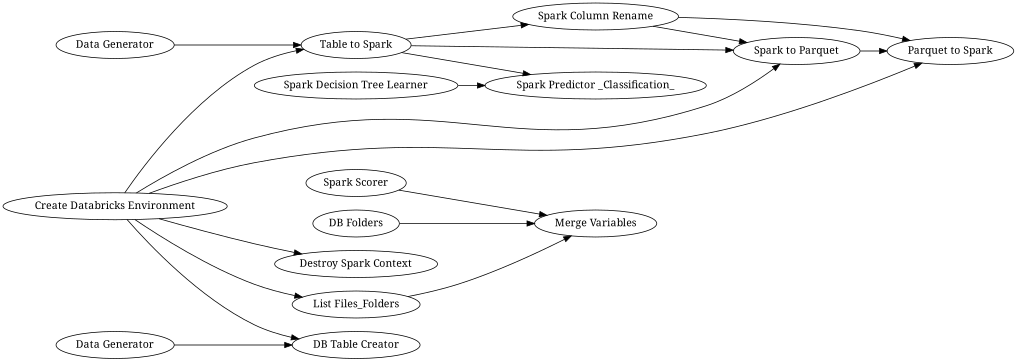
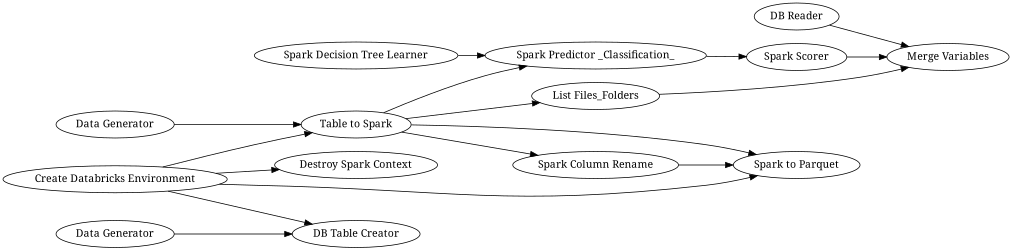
(950, 51) -> none
none -> (723, 56)
(356, 224) -> (797, 16)
(211, 265) -> (469, 111)
